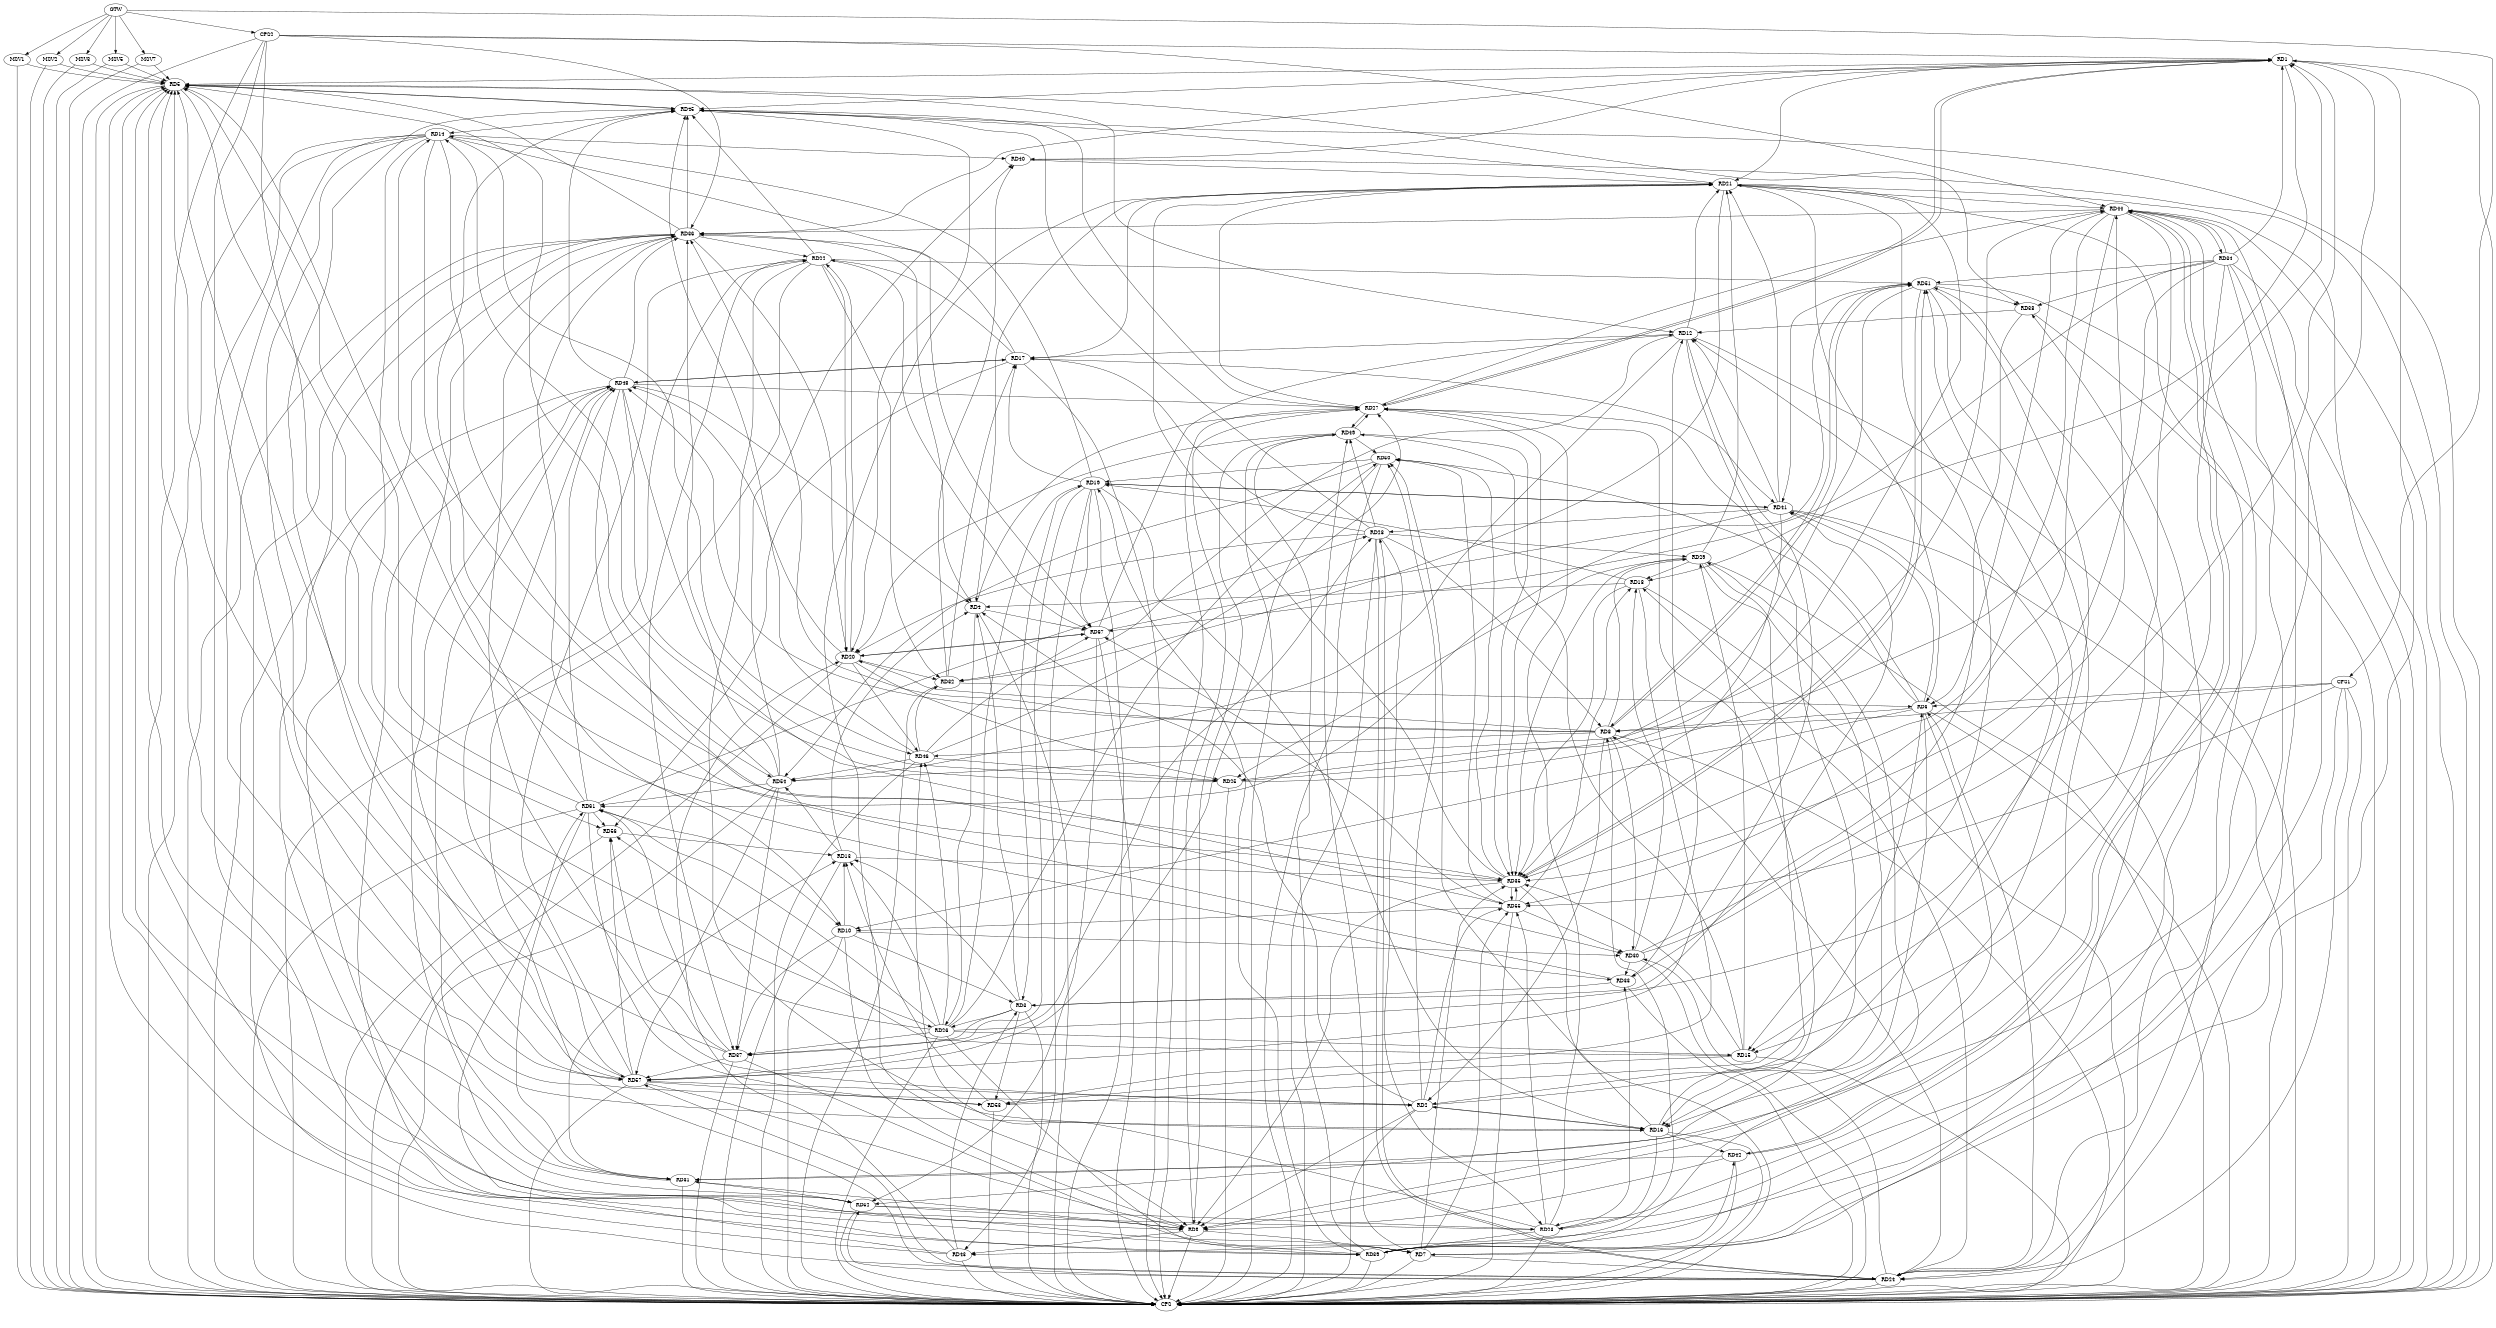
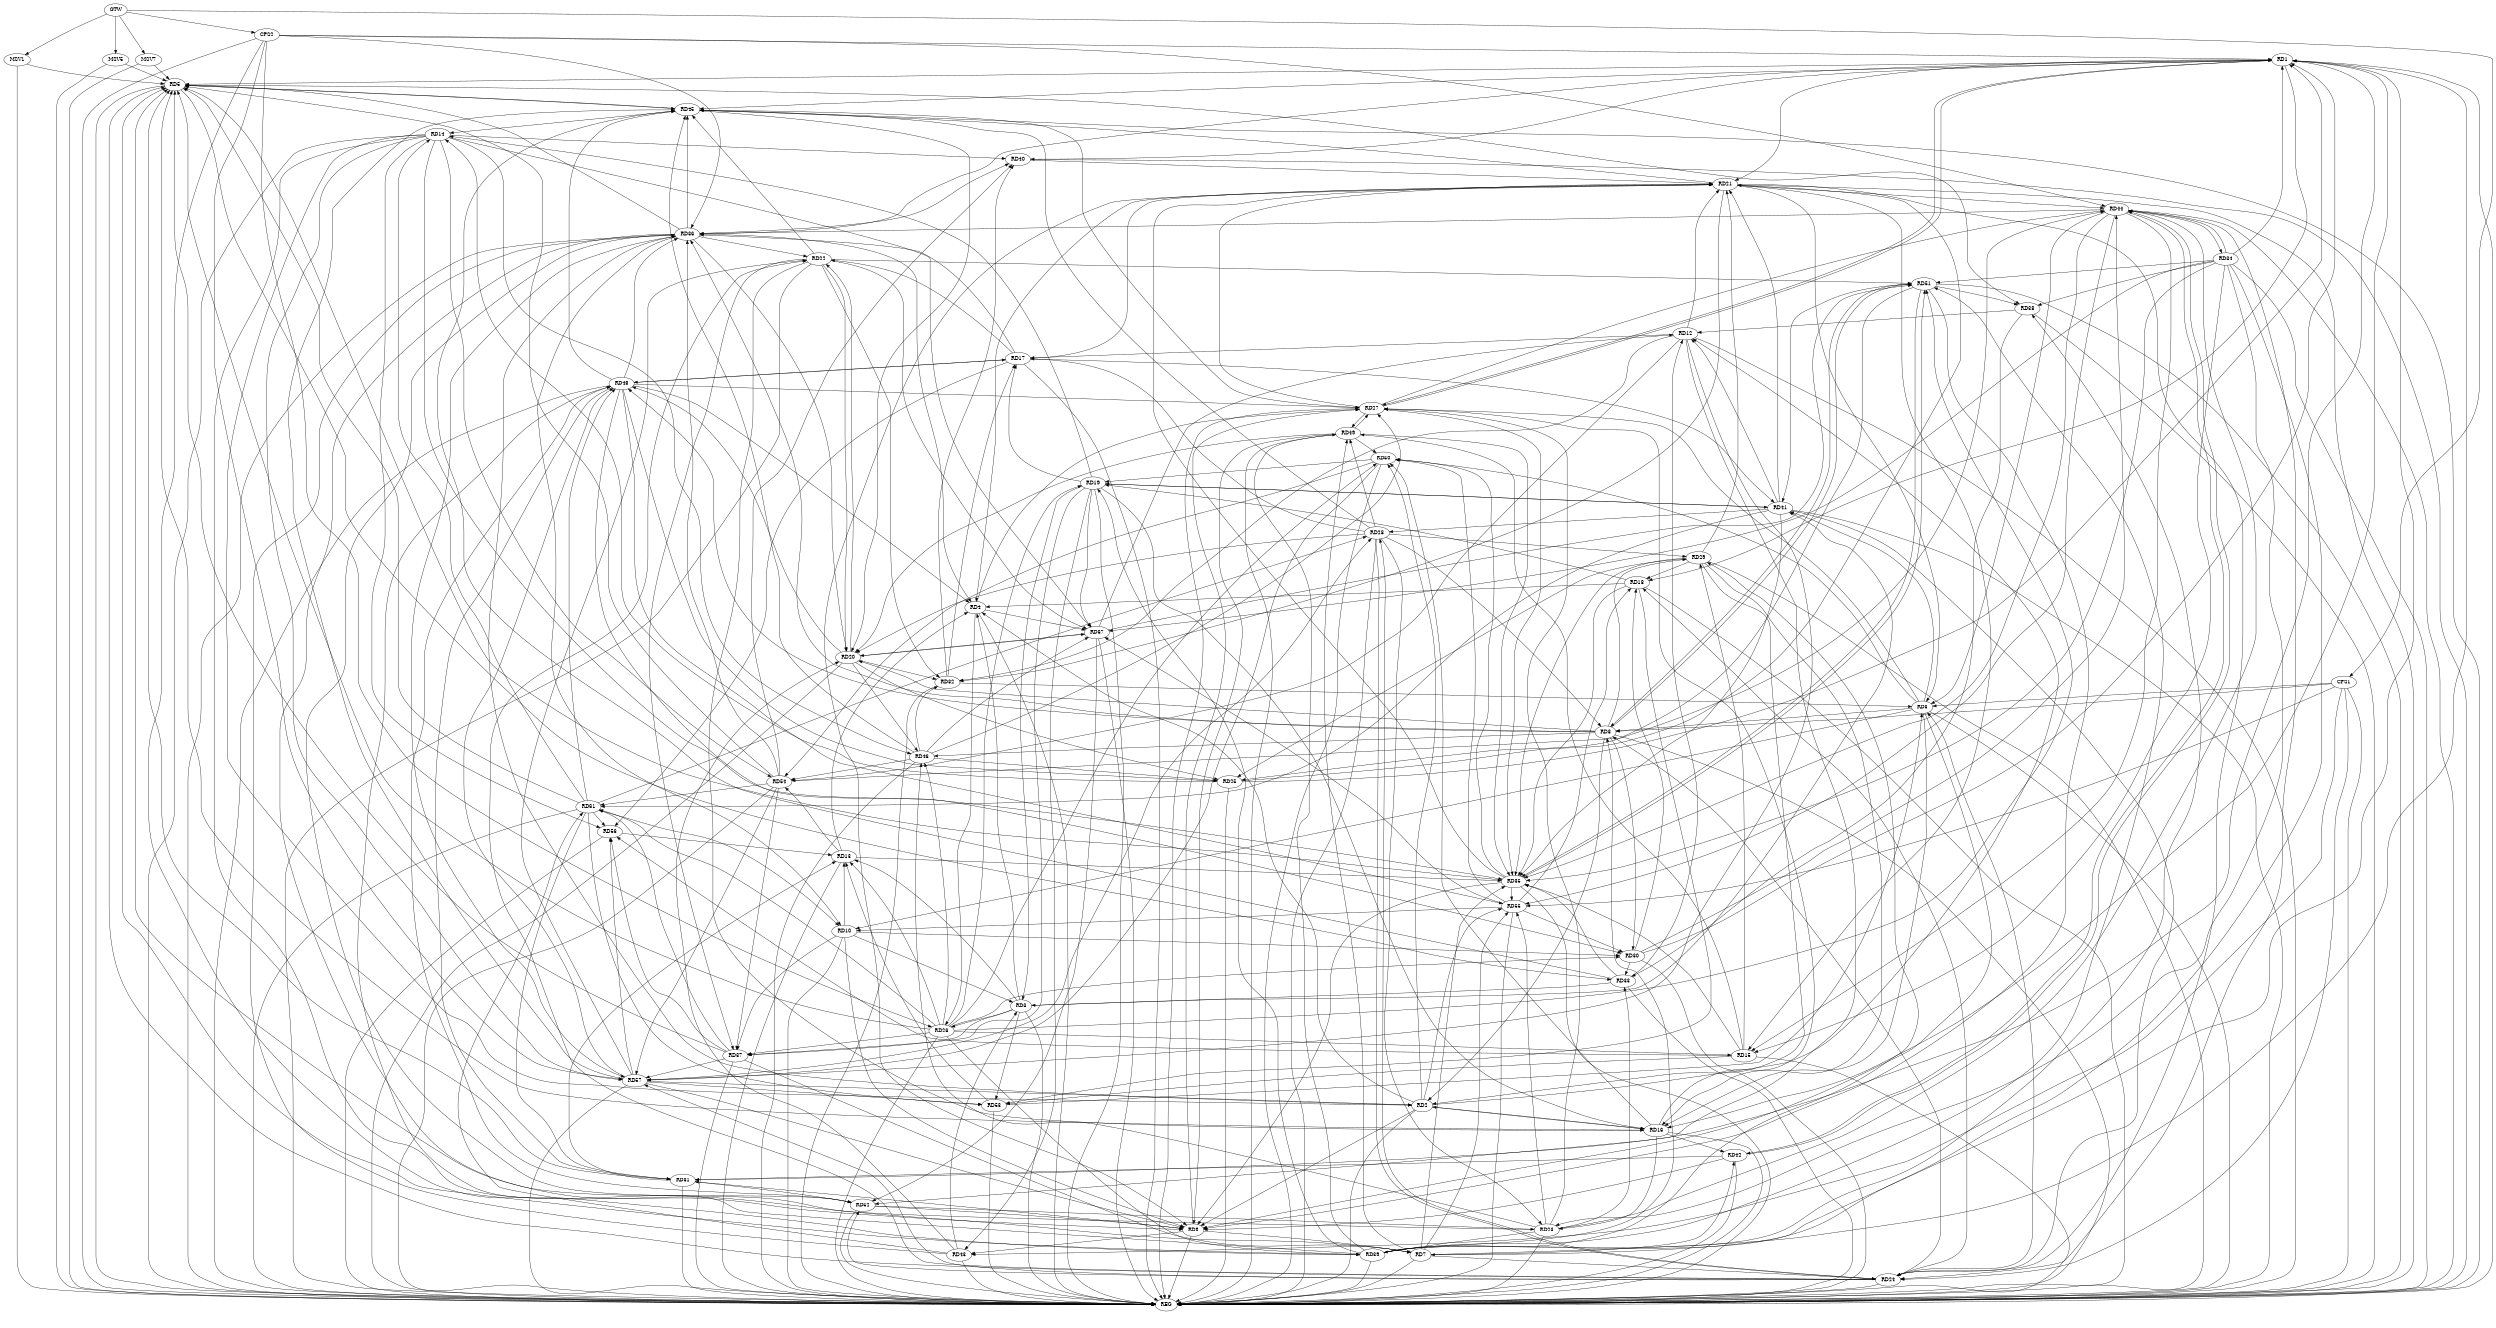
(50, 60) -> none
(83, 60) -> none
(977, 105) -> none
none -> (891, 219)
(2051, 787) -> (2288, 724)
(1516, 896) -> (1579, 924)
none -> (2367, 934)
(1815, 1089) -> (1279, 972)
(1166, 1305) -> (1166, 1305)
